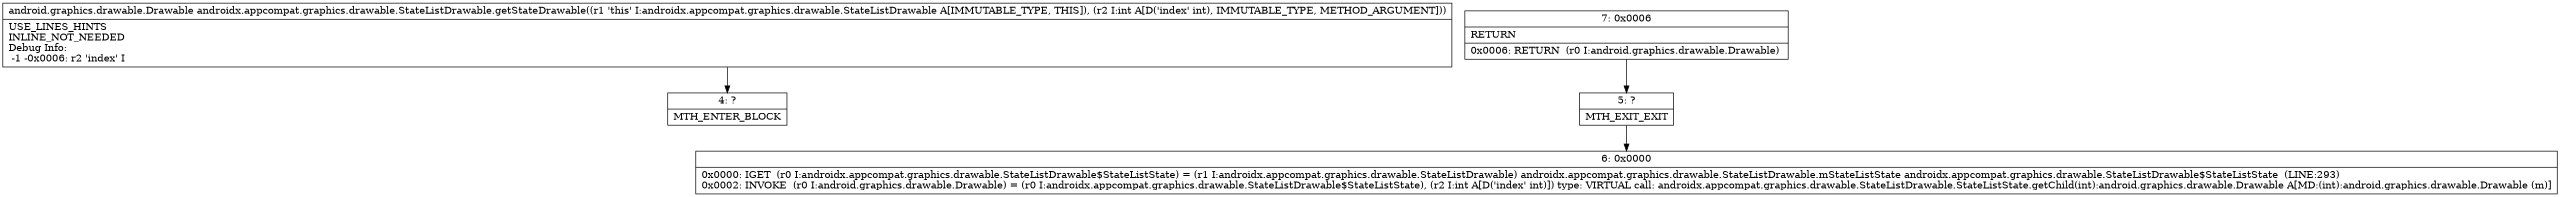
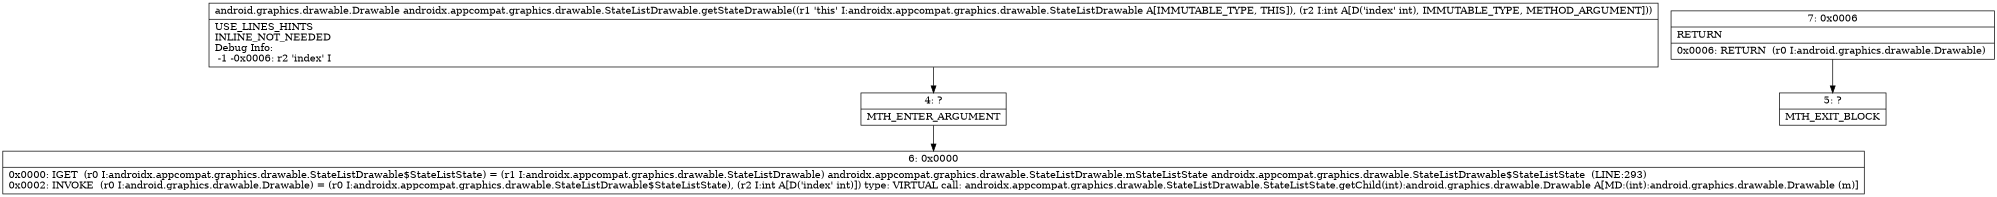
(727, 117) -> (934, 117)
(1627, 117) -> (1833, 117)
(1627, 135) -> (934, 135)
